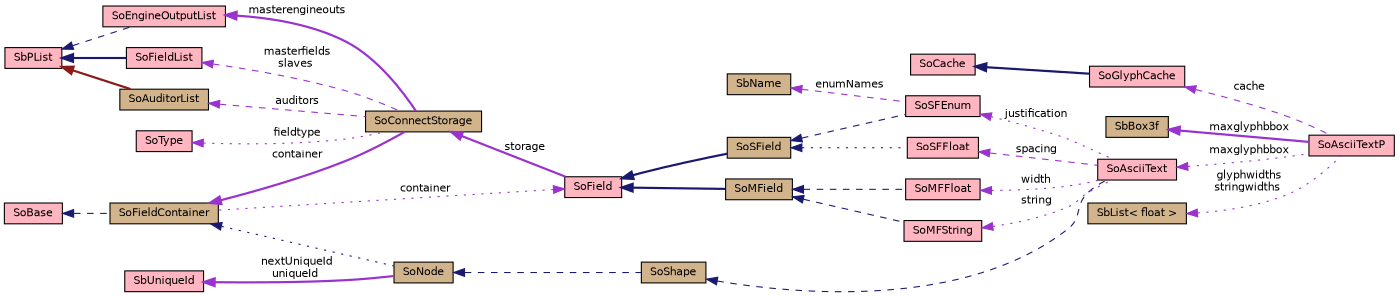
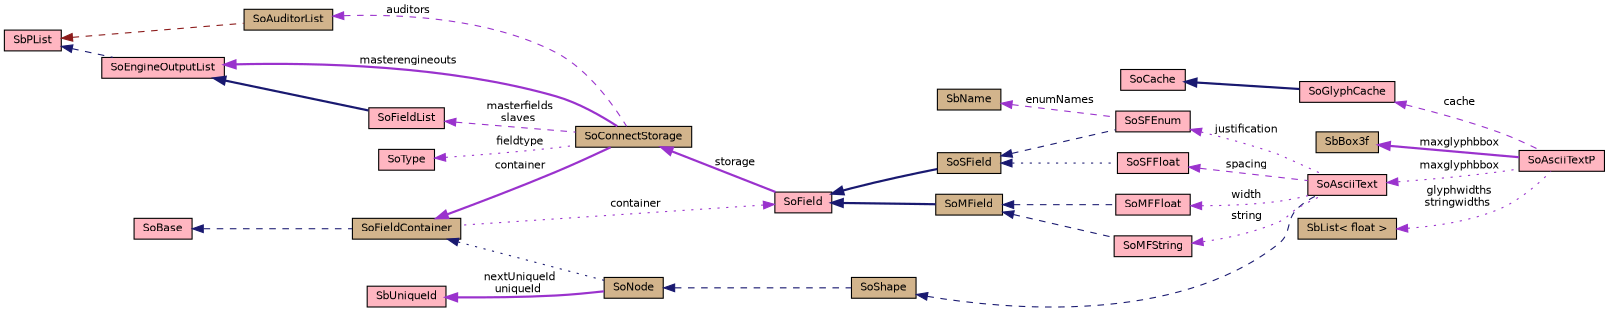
(100, 58) -> (297, 96)
(102, 80) -> (158, 30)
